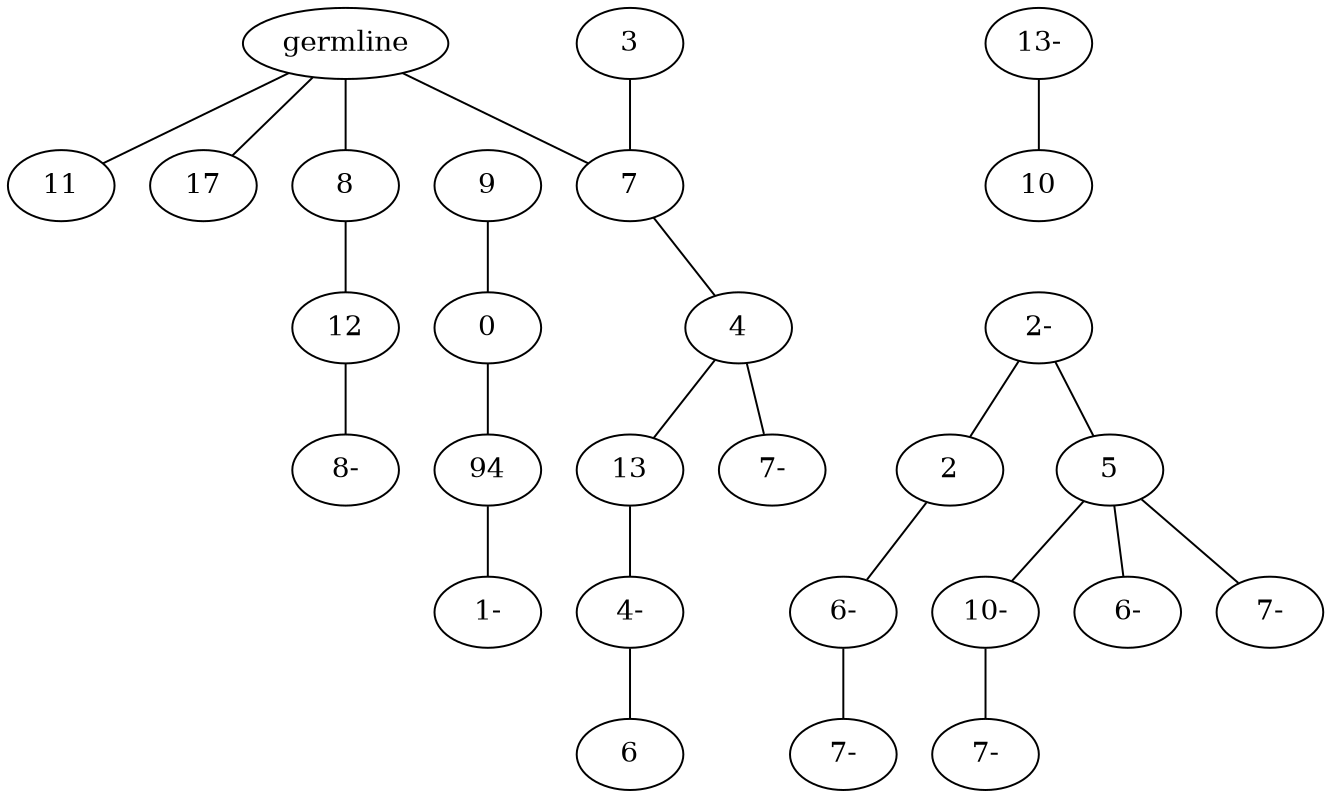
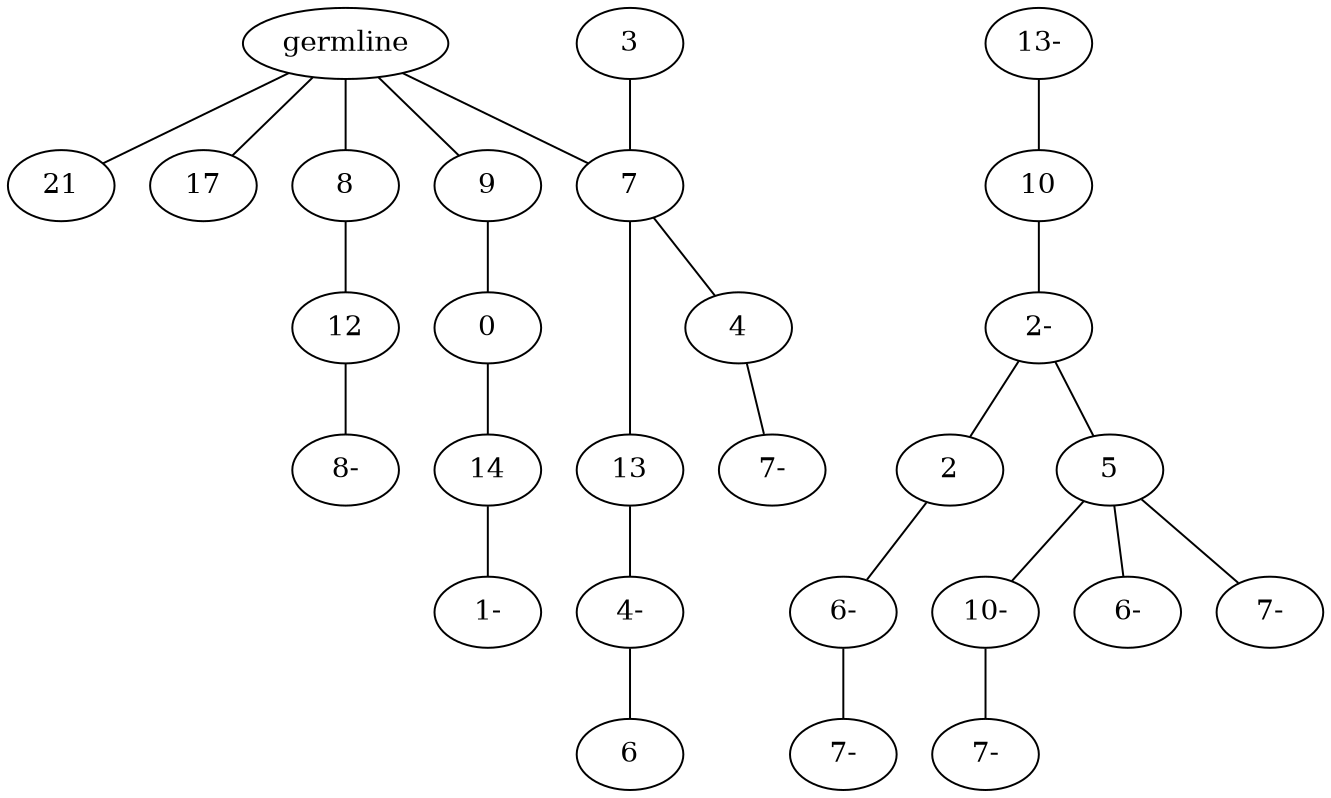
none -> (419, 117)
(61, 186) -> (61, 186)
none -> (1039, 257)
(684, 399) -> (630, 328)
(488, 470) -> (488, 470)
